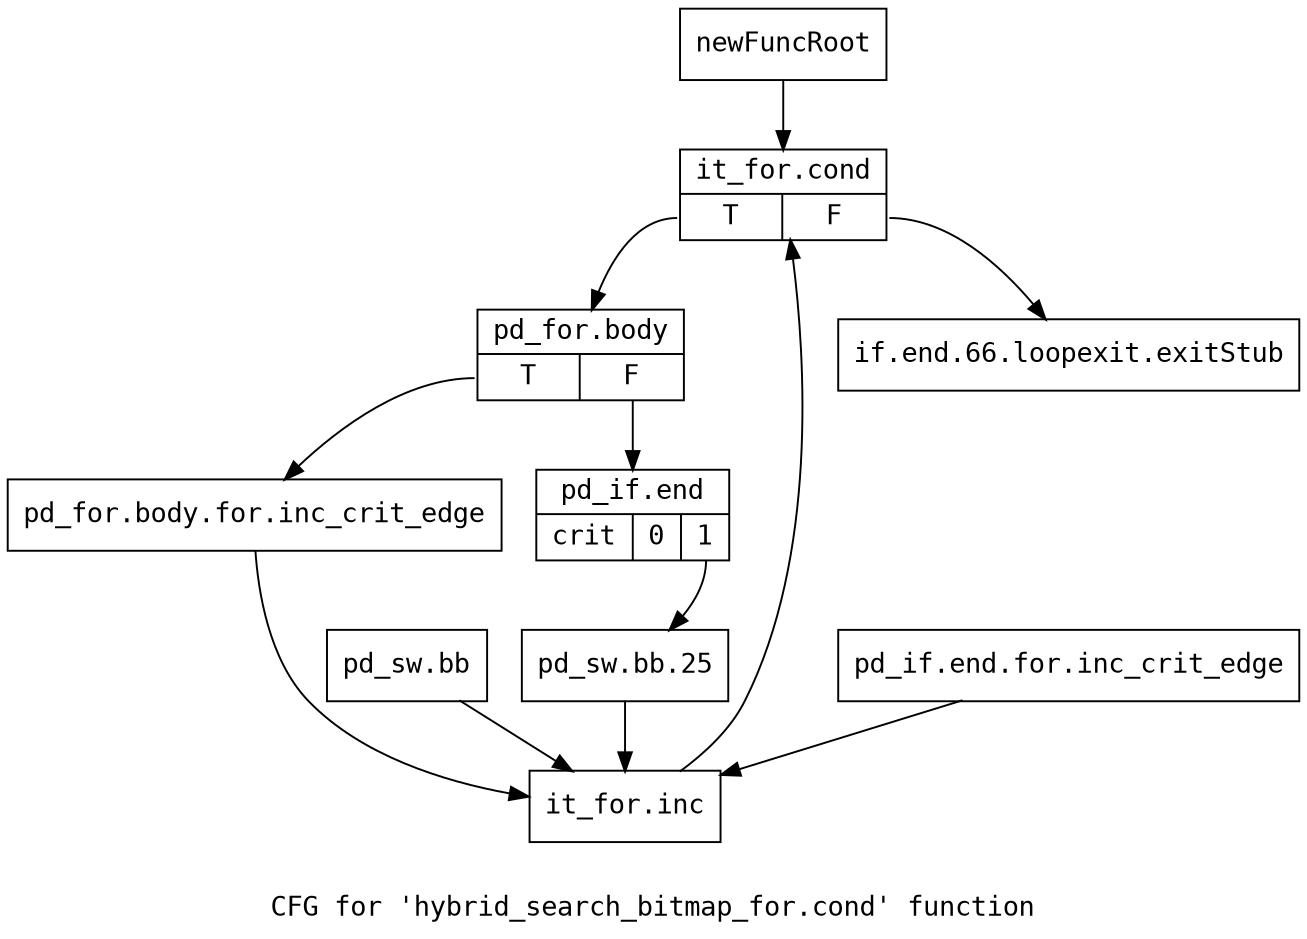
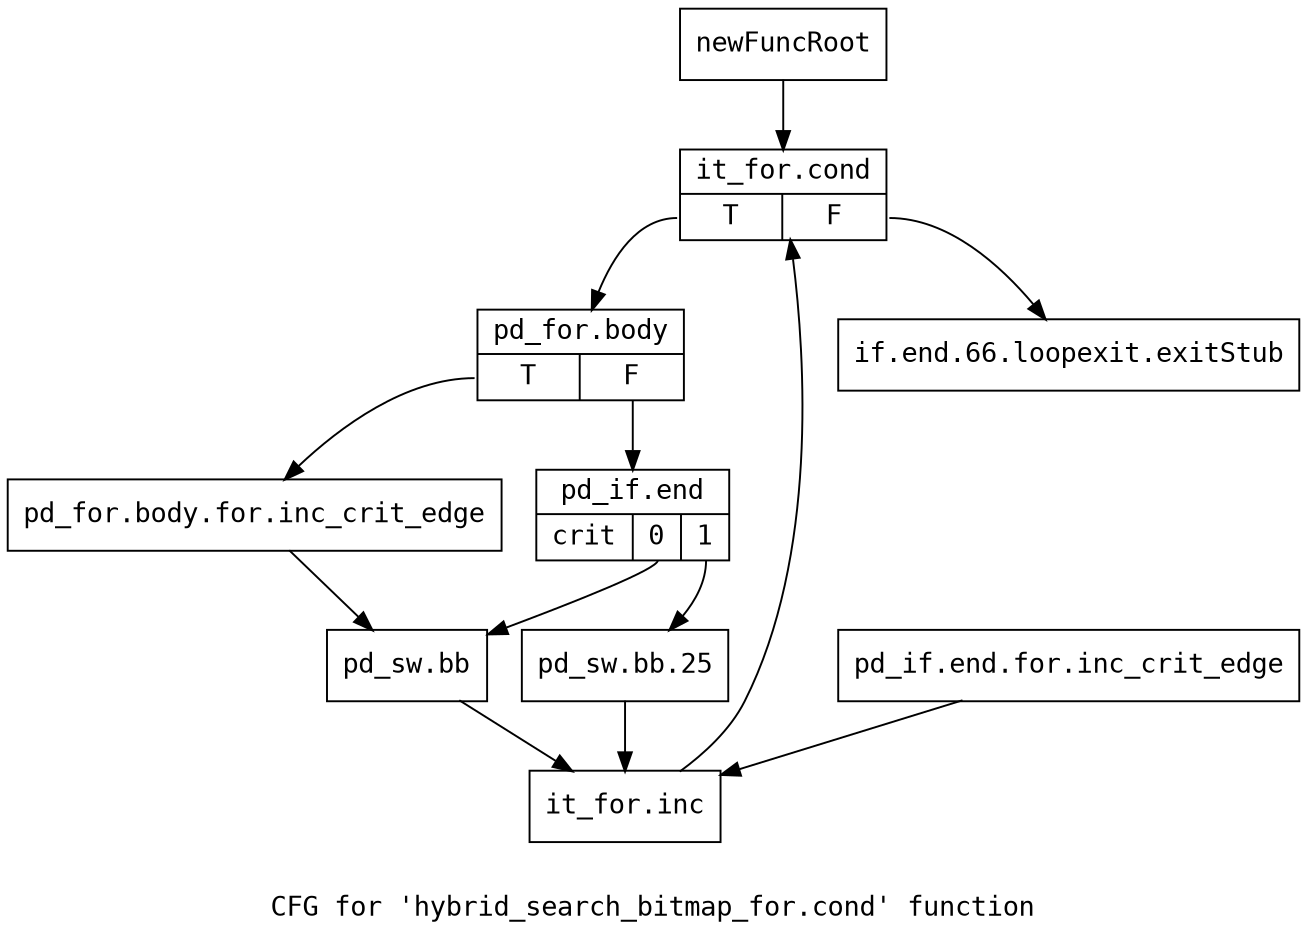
none -> (584, 598)
(331, 722) -> (324, 584)
